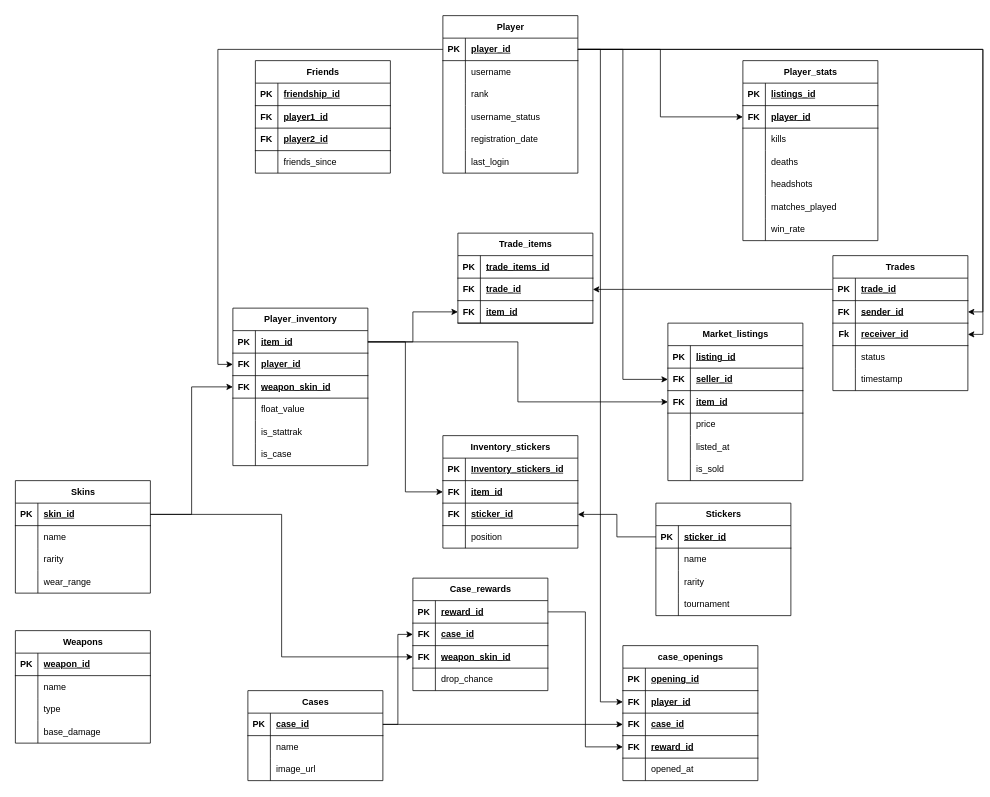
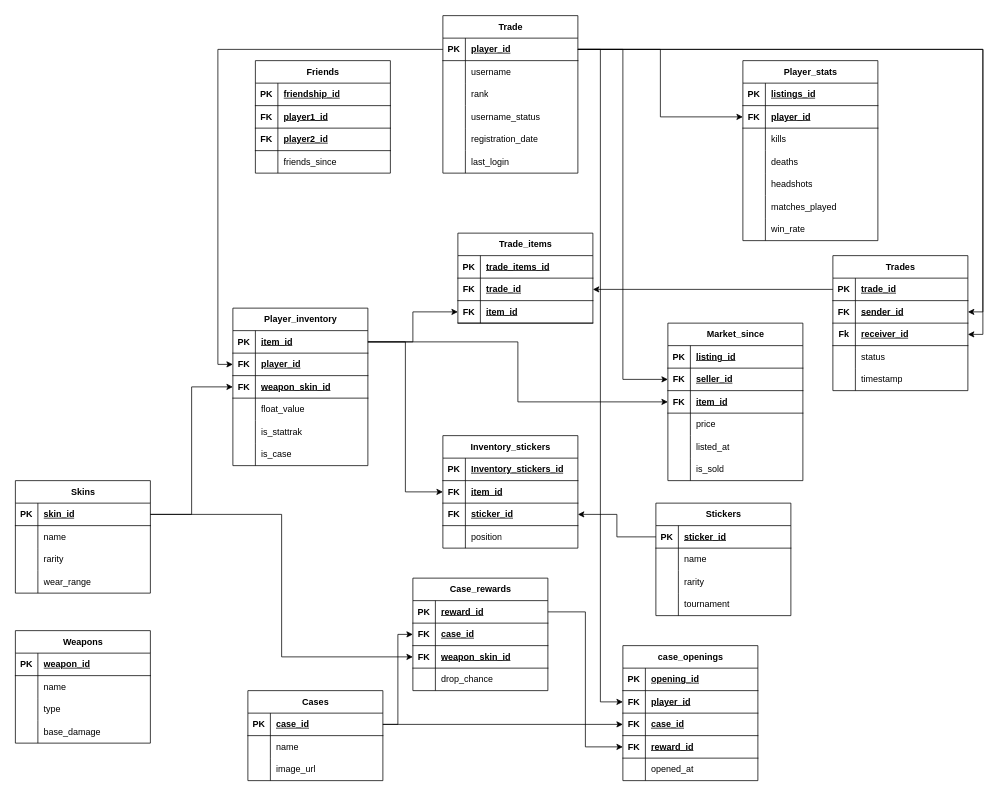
(511, 27) -> (511, 27)
(736, 334) -> (736, 334)
